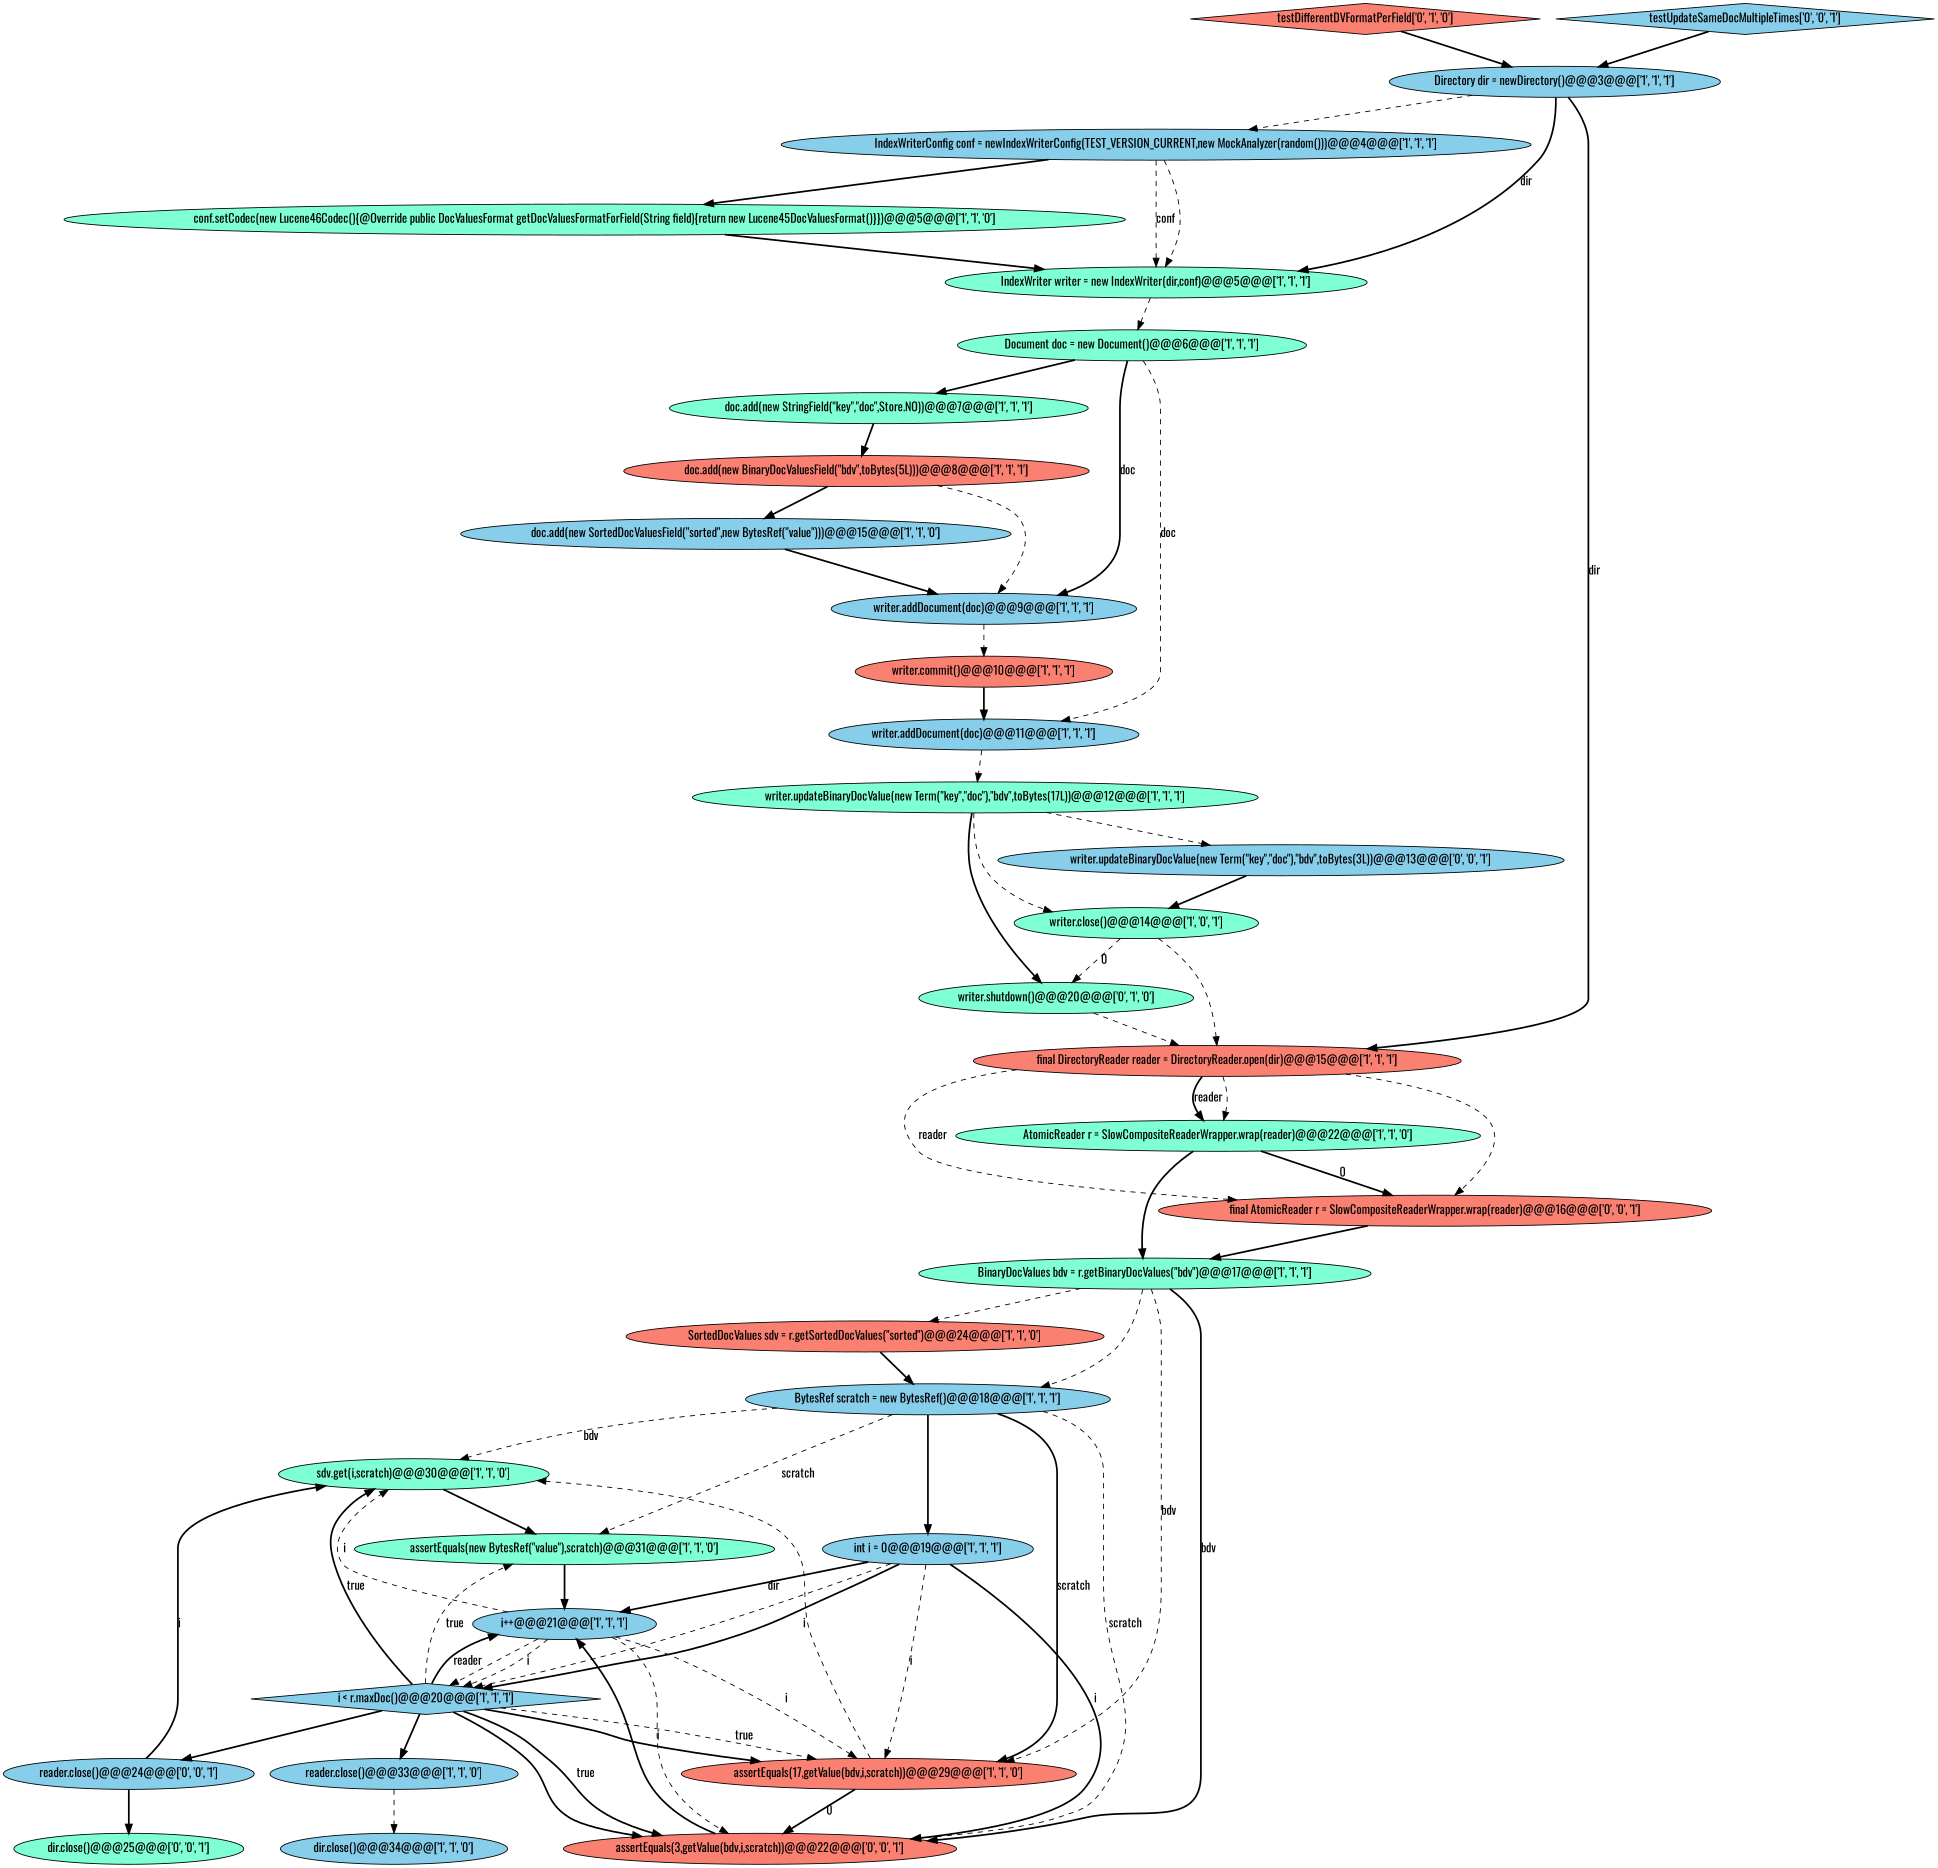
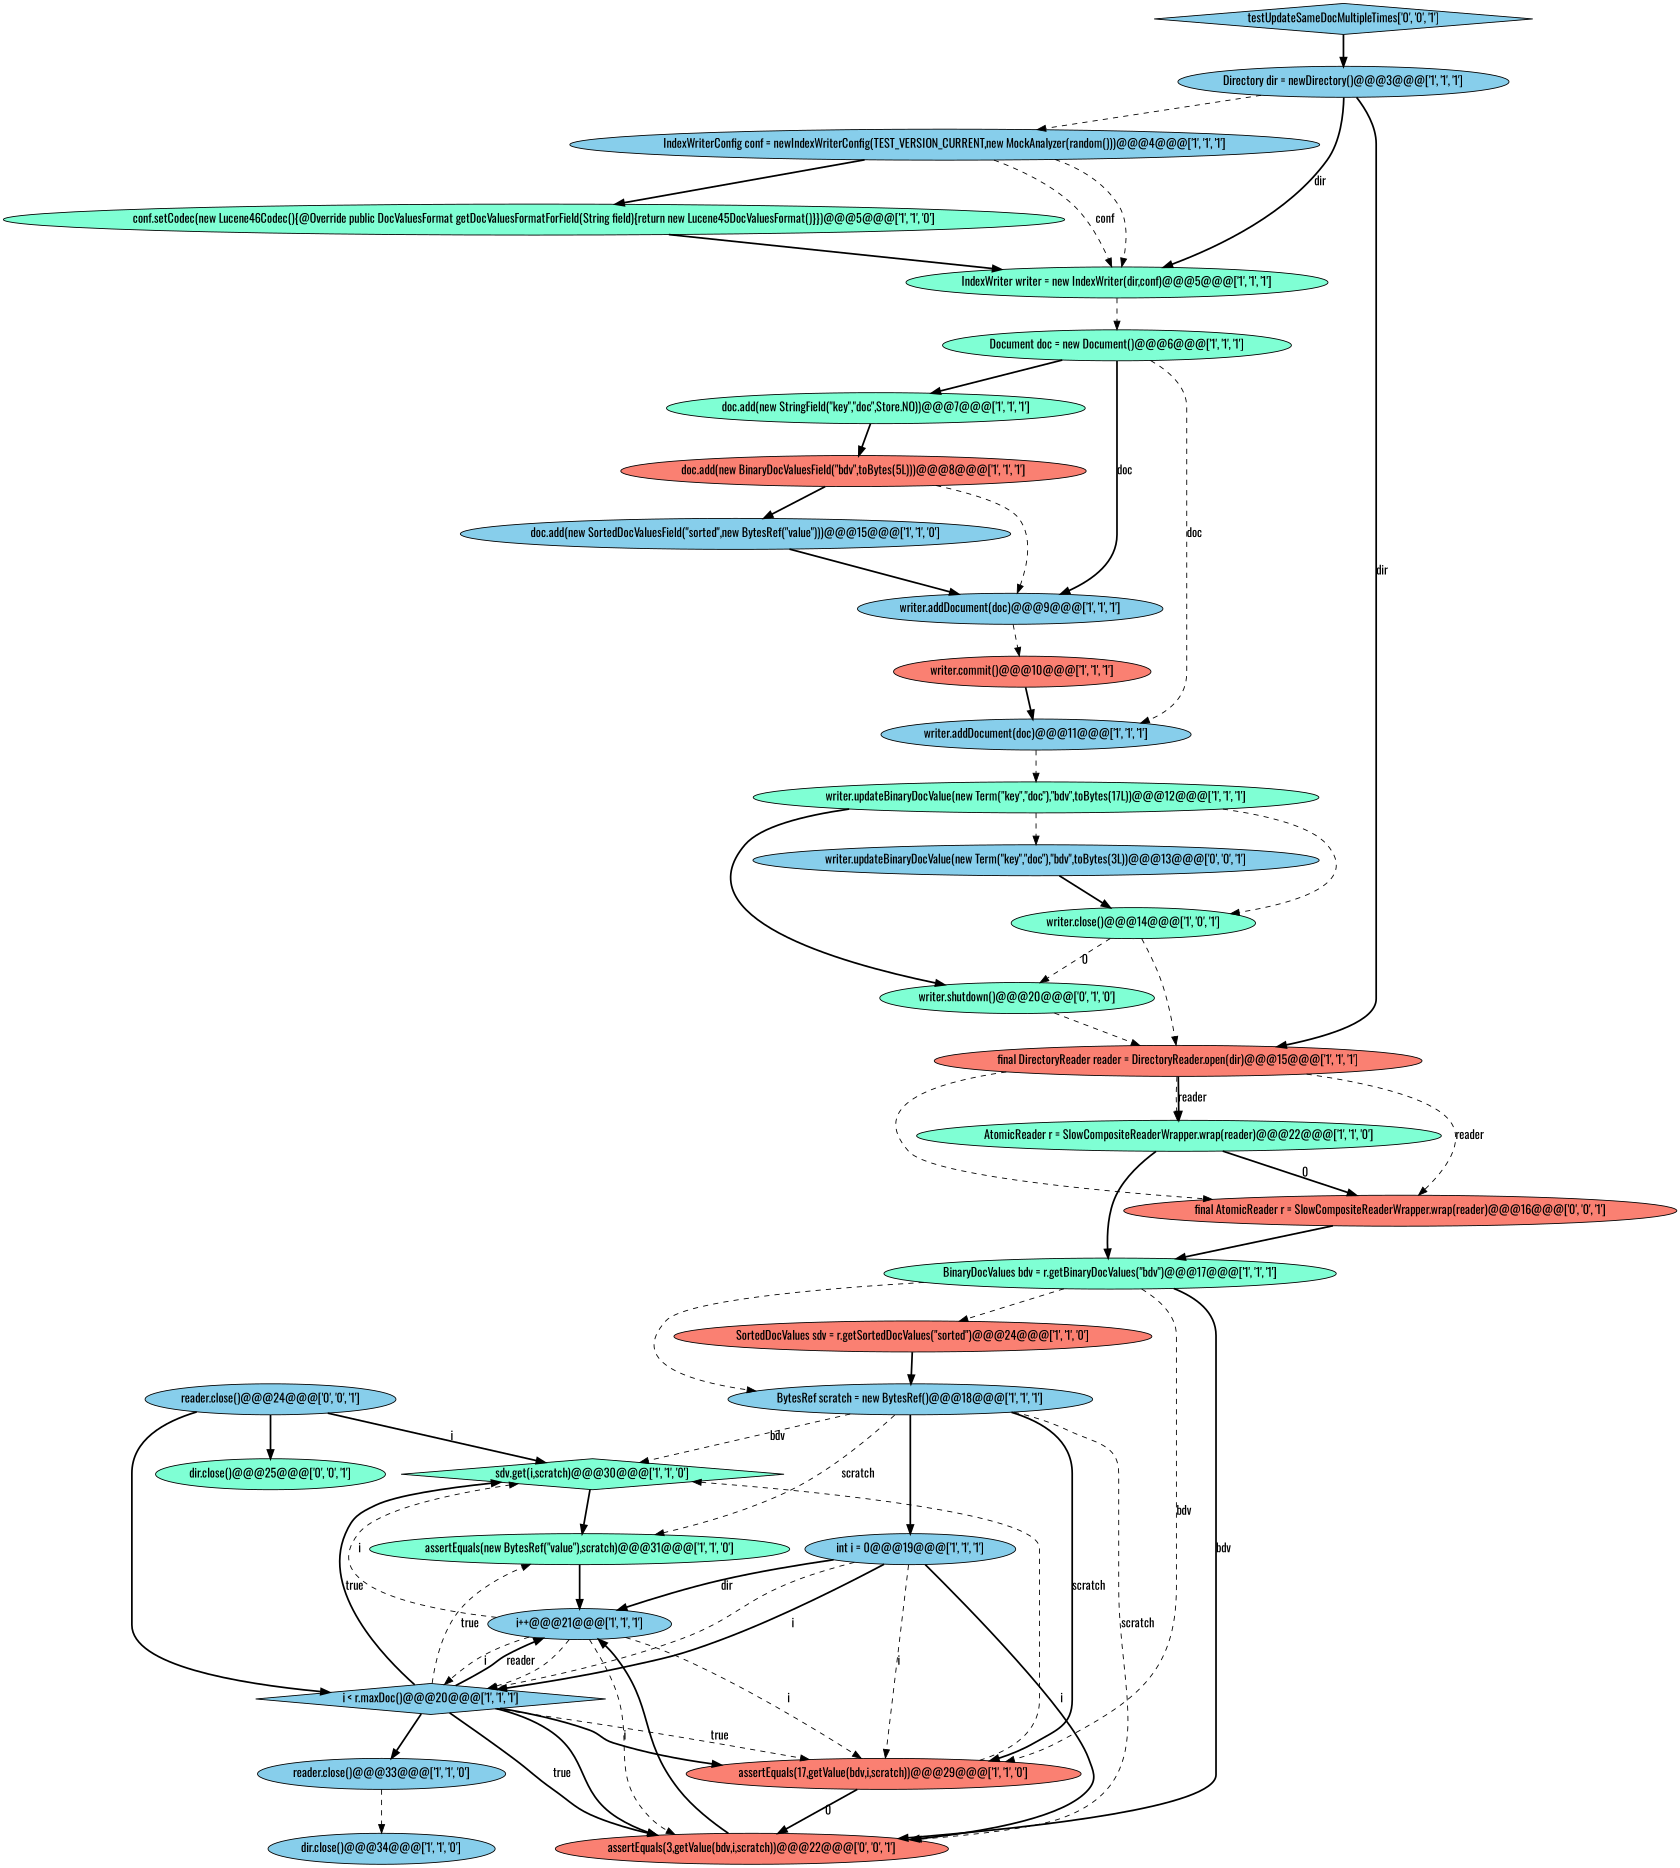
(1365, 19) -> none
(414, 1474) -> (593, 1474)
(287, 1734) -> (132, 1606)
